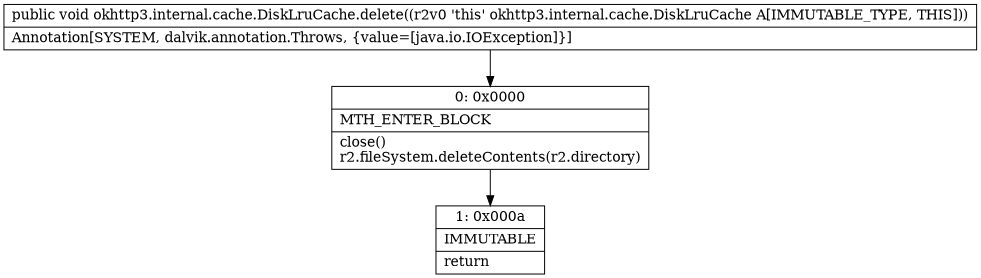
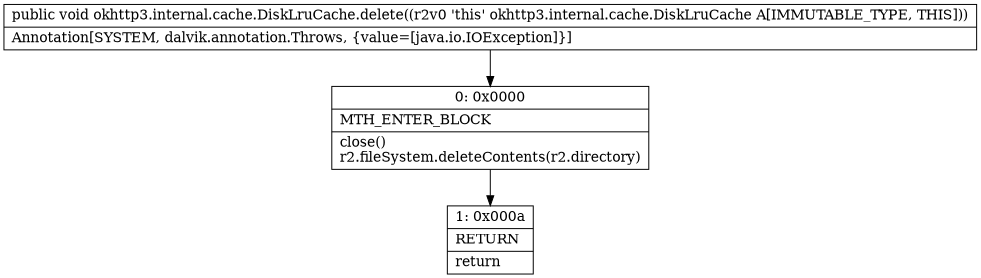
(490, 239) -> (487, 239)
